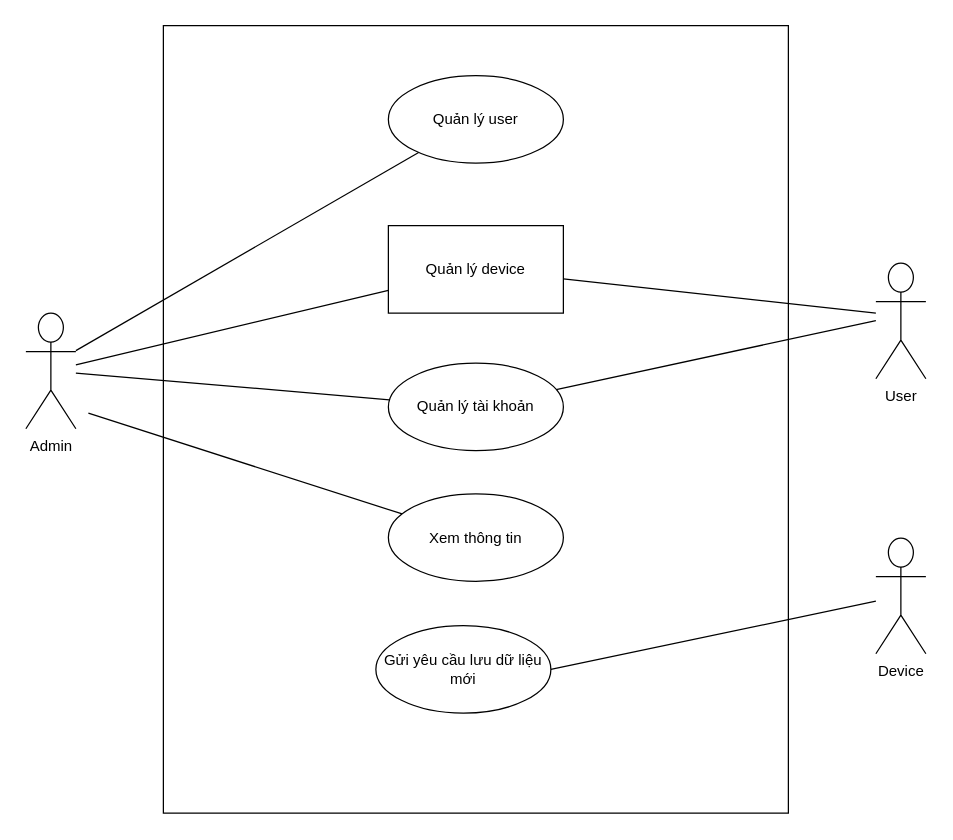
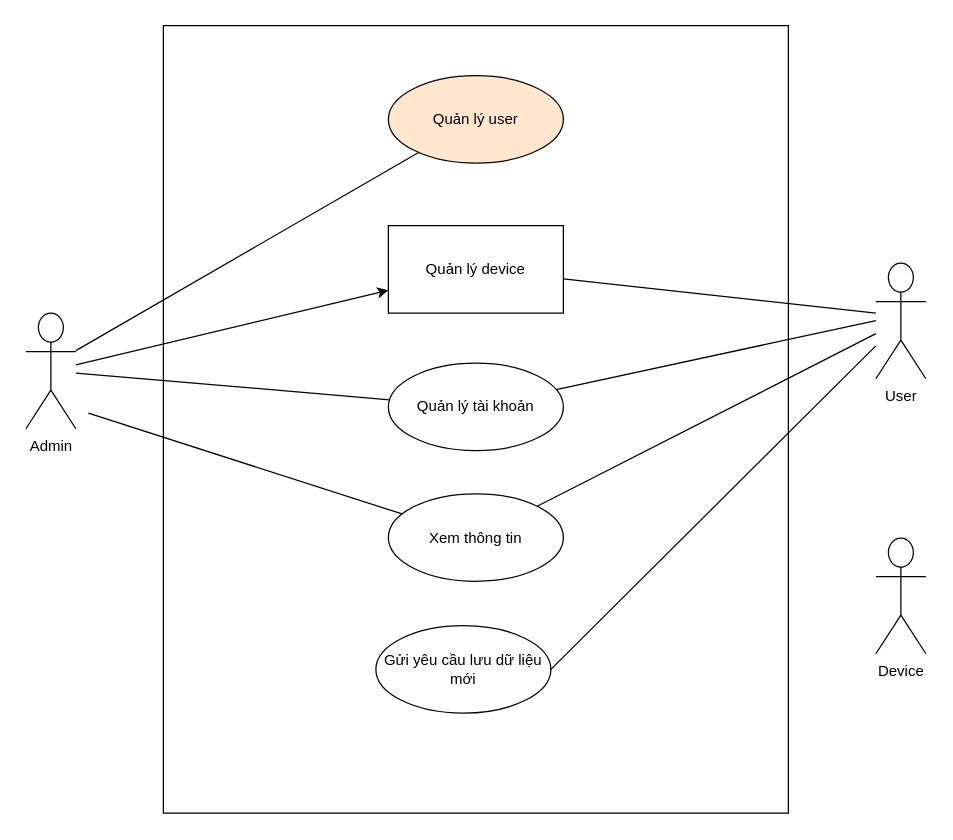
(476, 119) -> (476, 119)
(382, 292) -> (378, 293)
none -> (706, 420)
(713, 635) -> (713, 508)
